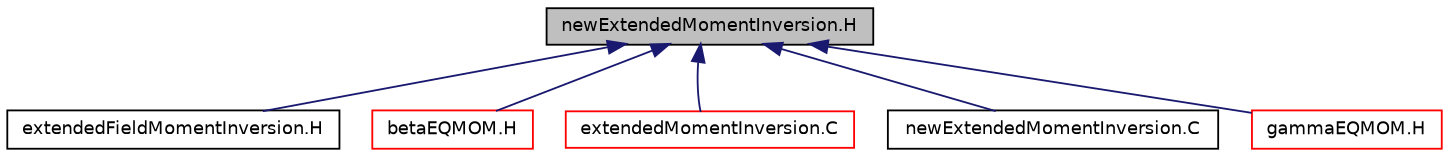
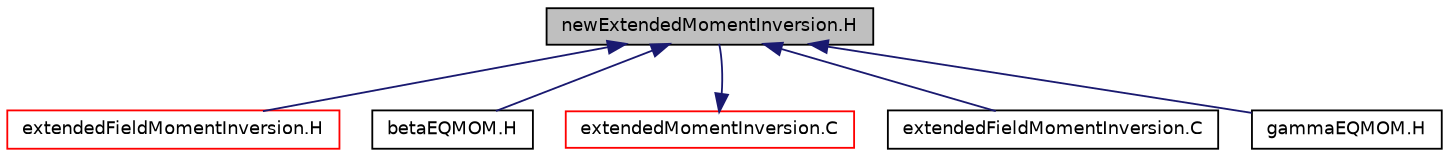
(698, 87) -> (722, 69)
(173, 130) -> (173, 130)
(453, 130) -> (453, 130)
(1053, 130) -> (1053, 130)
(1347, 130) -> (1347, 130)
